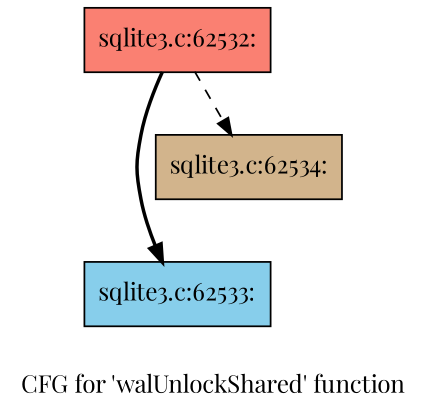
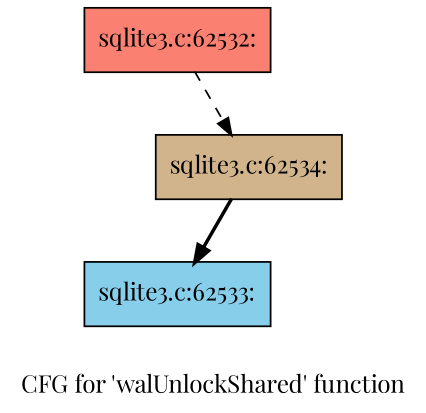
(137, 158) -> (218, 223)
